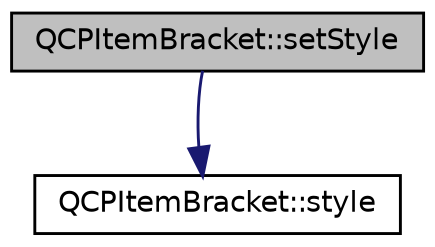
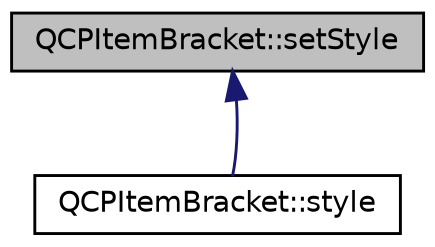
(198, 109) -> (237, 138)
